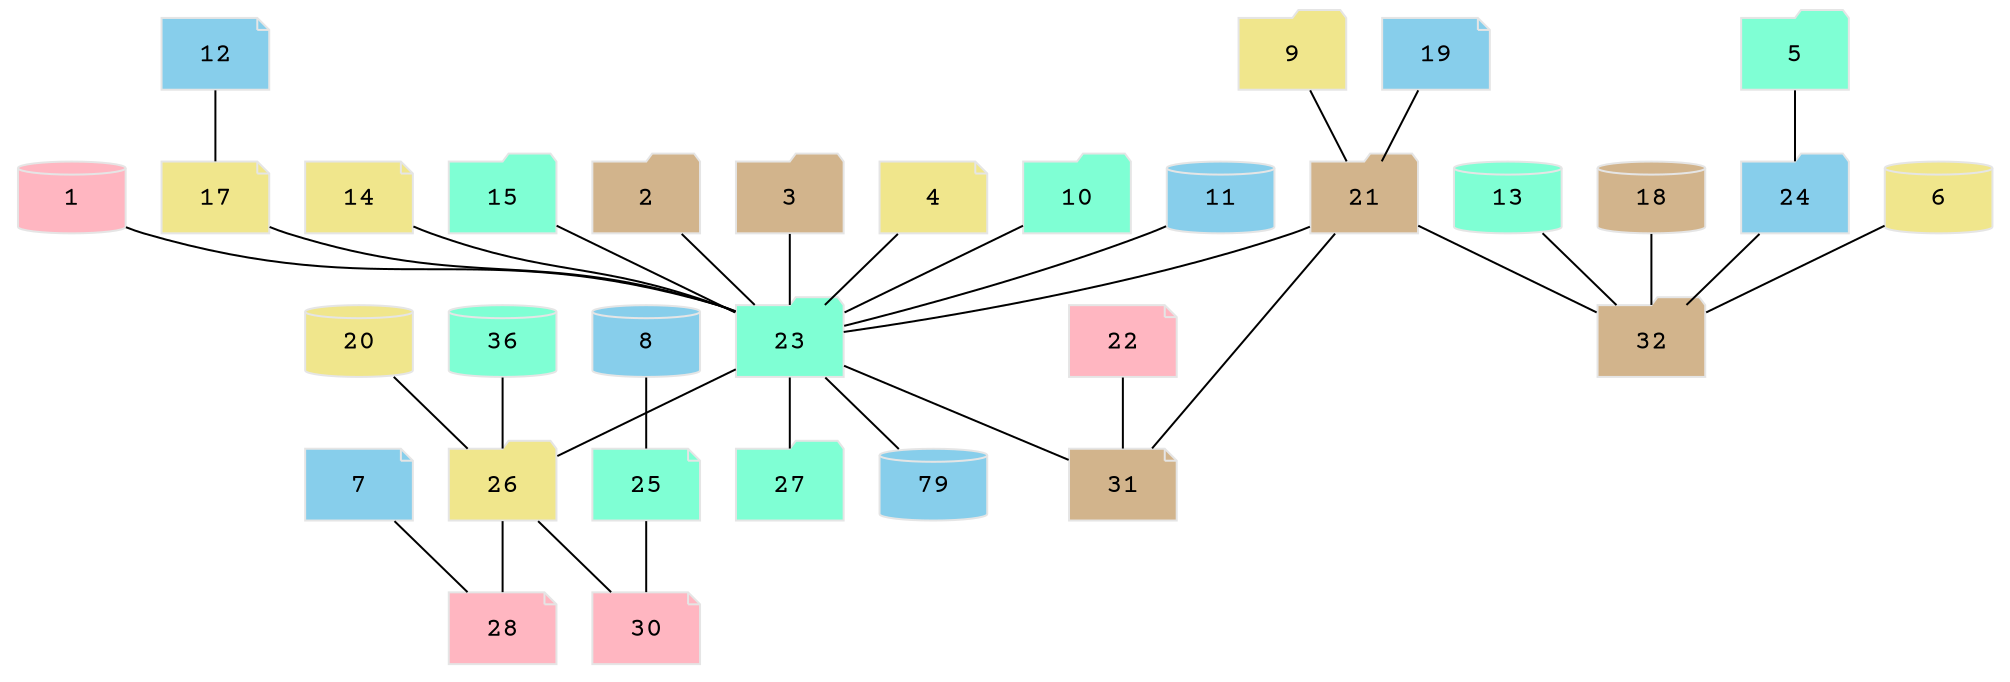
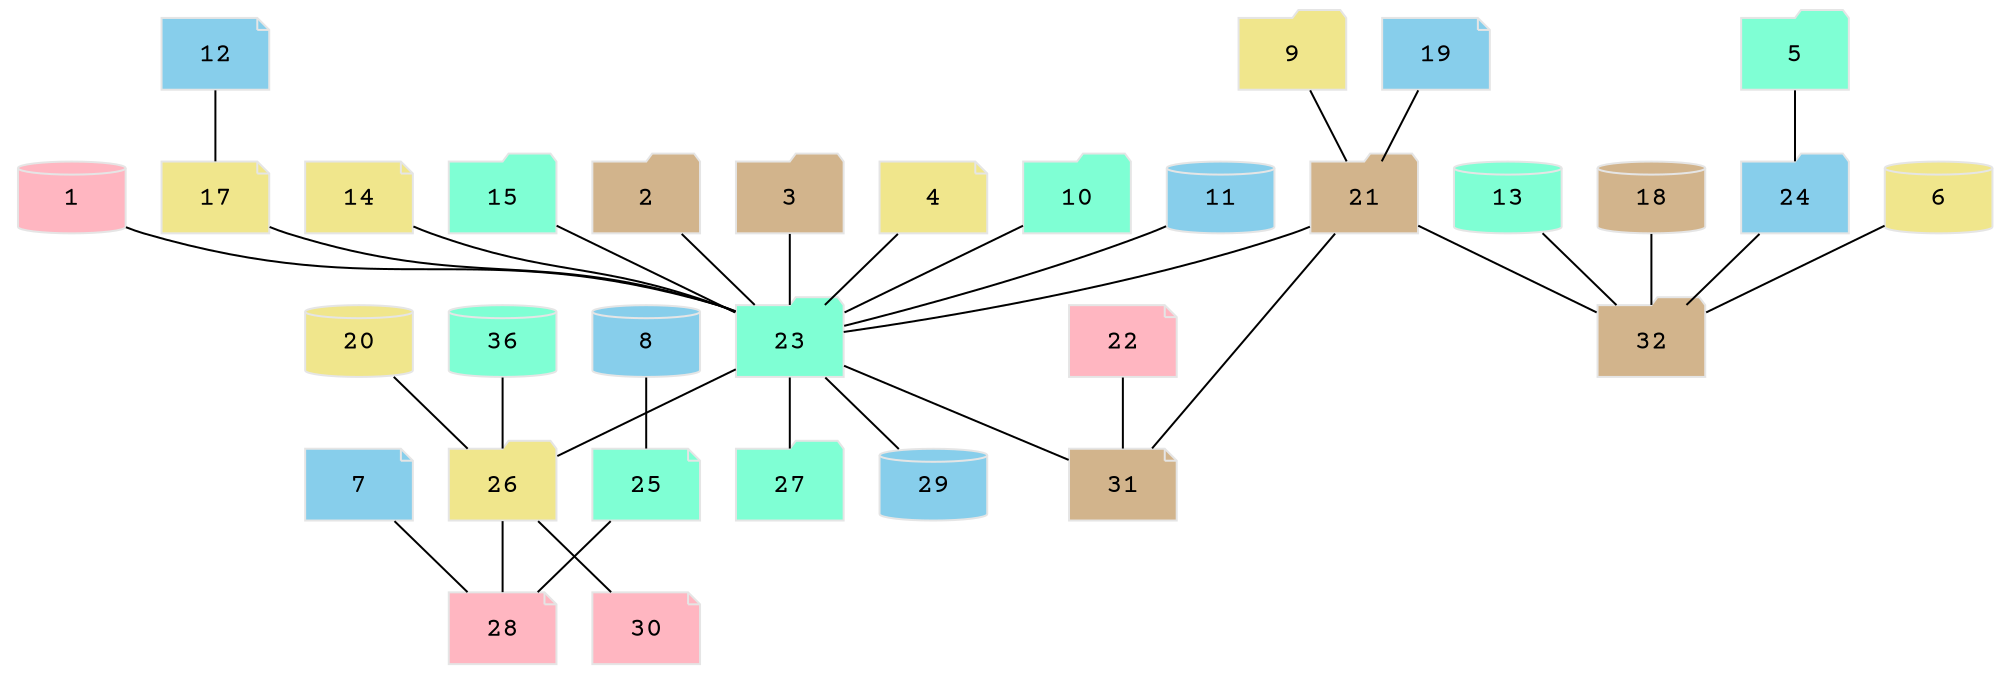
(933, 485) -> (933, 485)
(646, 557) -> (583, 548)
